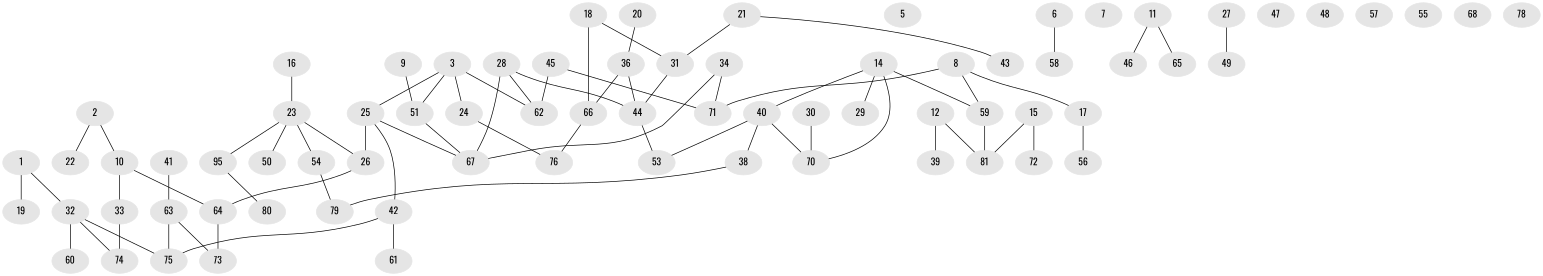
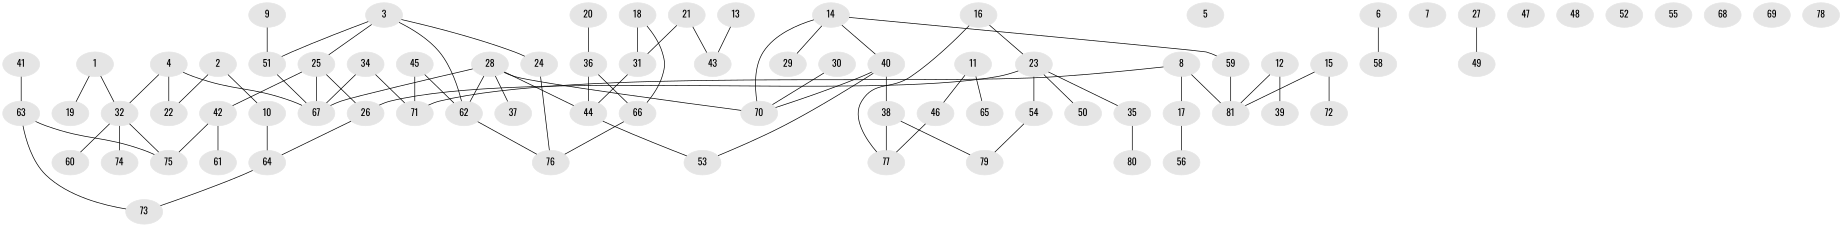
none -> (736, 15)
(1374, 15) -> (1624, 15)
none -> (1772, 15)
none -> (169, 64)
(970, 89) -> (1206, 89)
none -> (628, 95)
none -> (513, 113)
none -> (507, 138)
(218, 163) -> (1132, 113)
none -> (886, 163)
(120, 212) -> none
